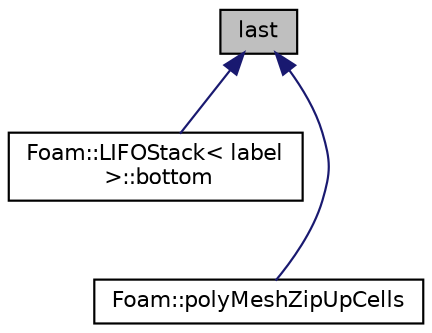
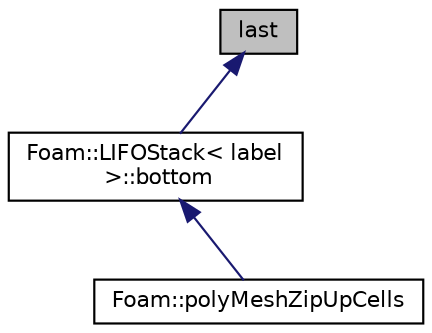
(328, 178) -> (219, 249)
